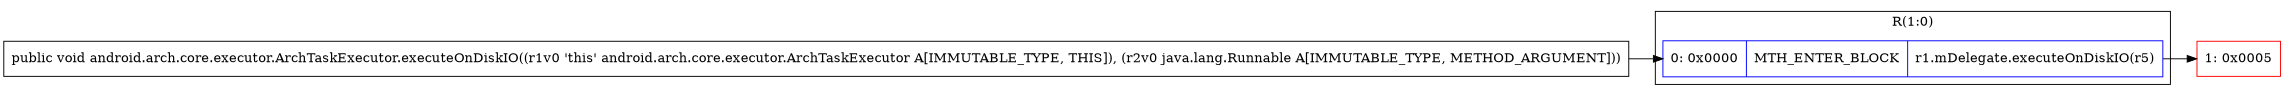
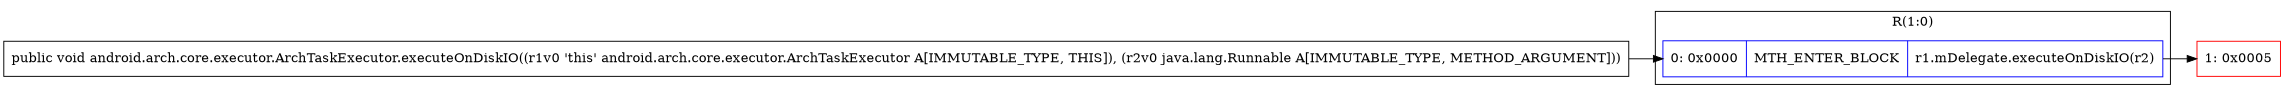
(2035, 58) -> (2035, 58)
